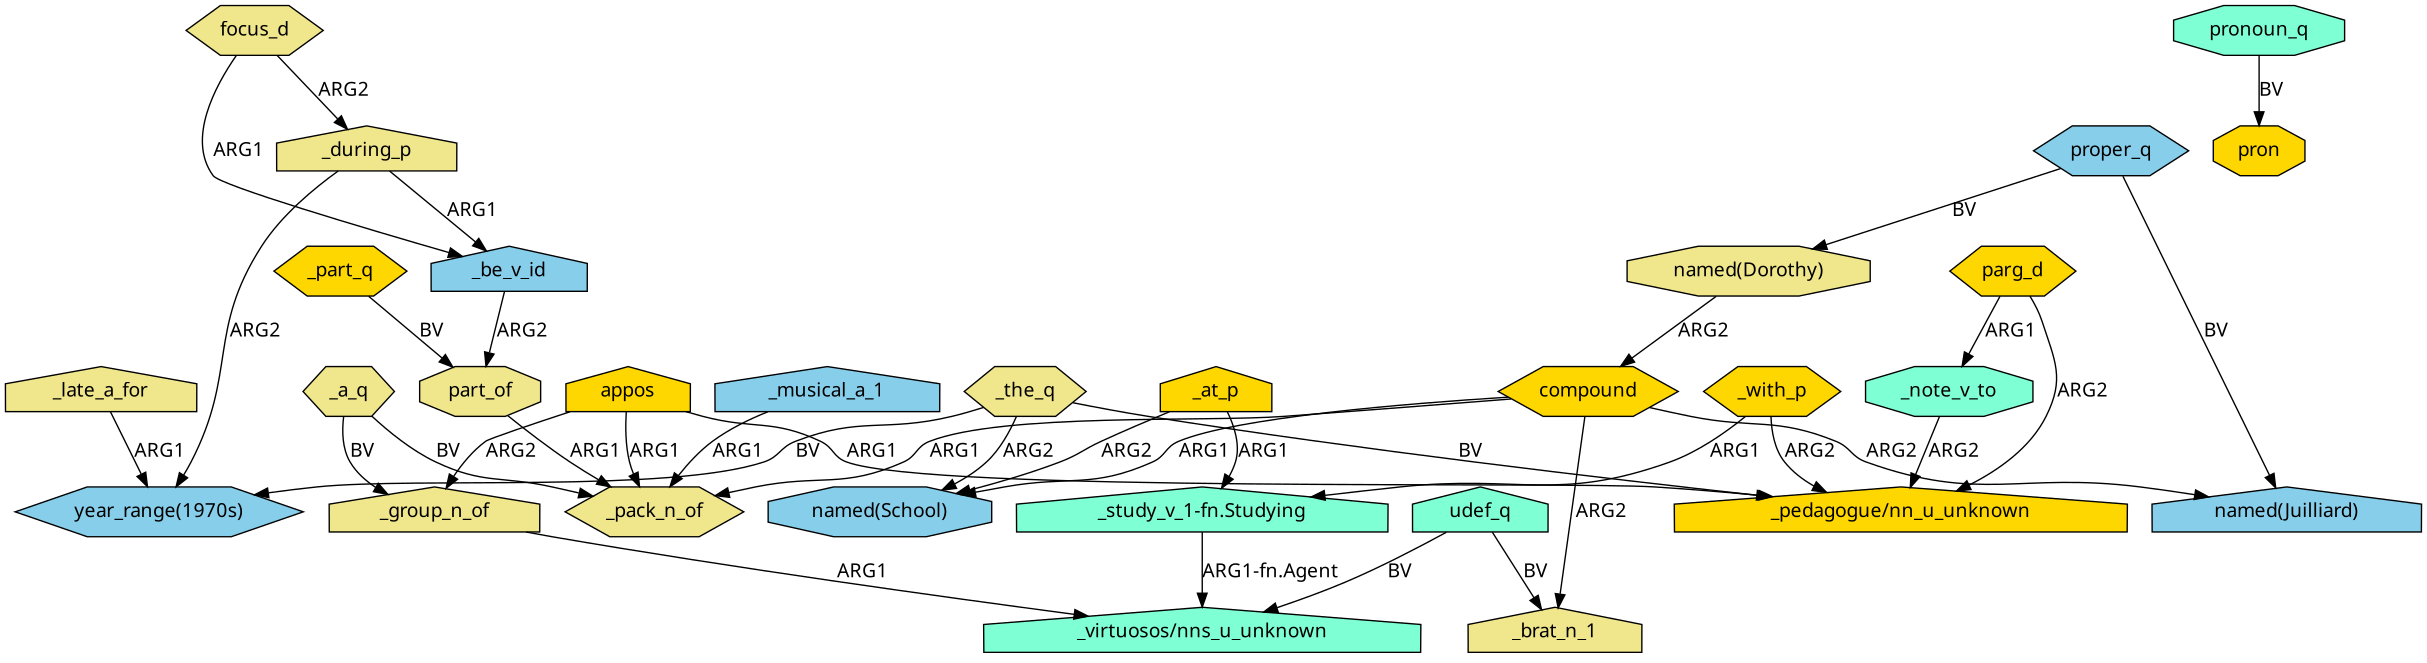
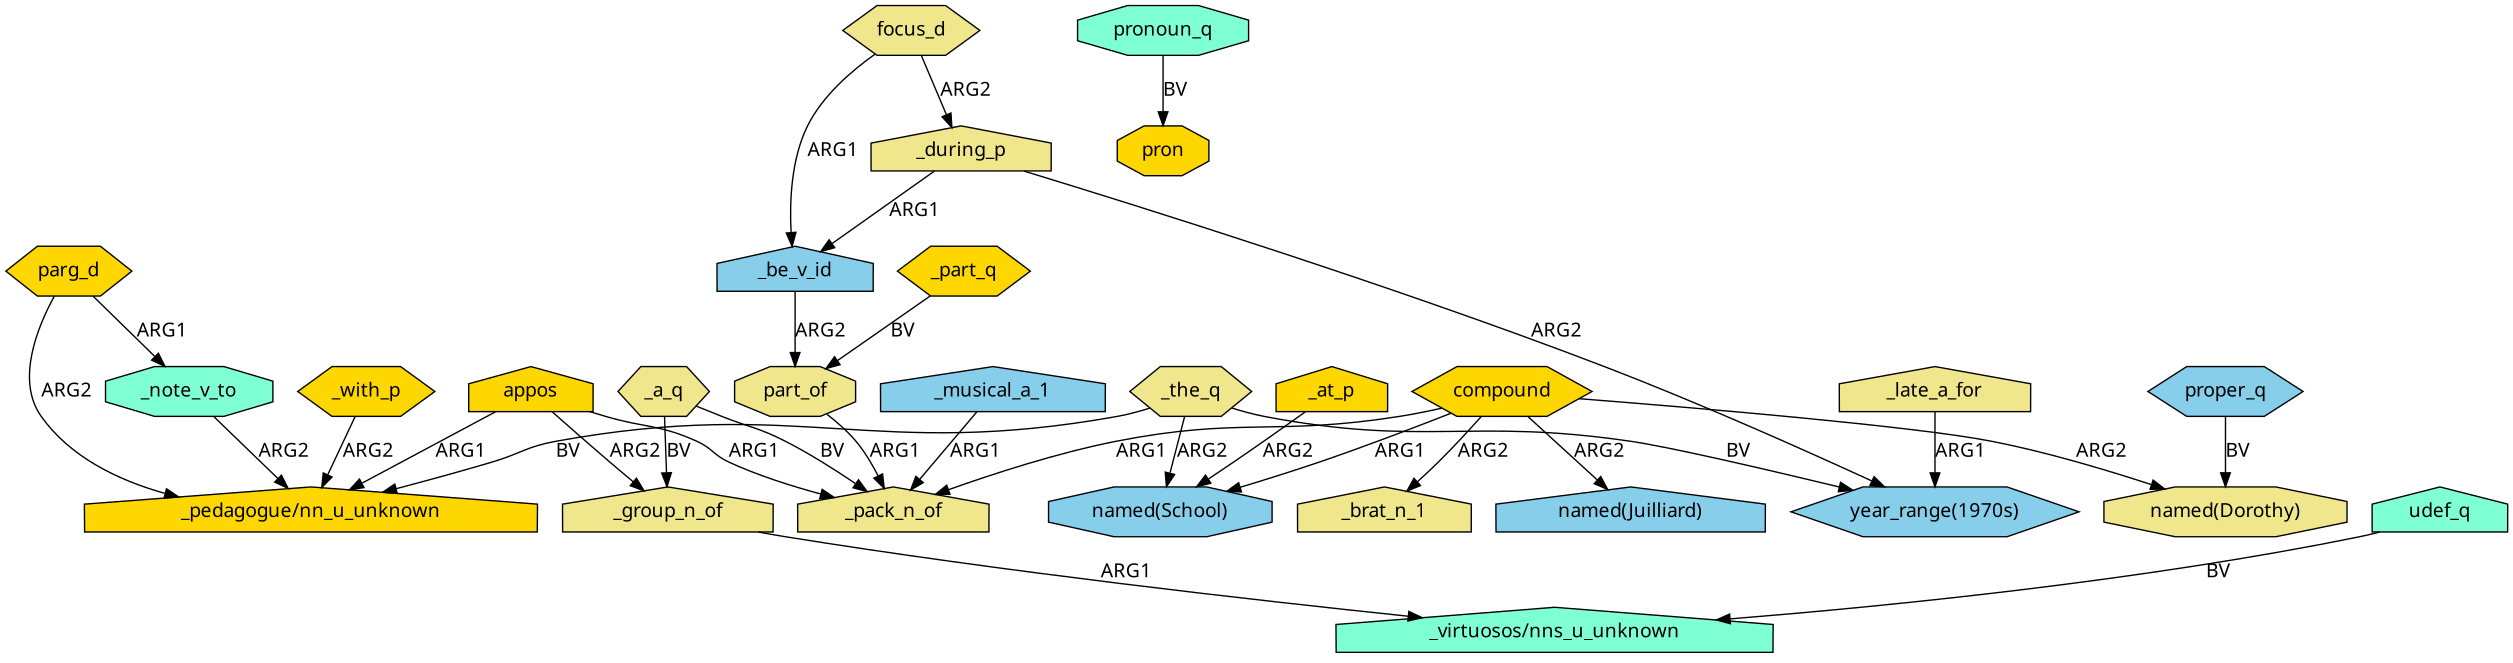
(2196, 326) -> none
(1674, 327) -> (1868, 425)
(654, 512) -> (893, 512)
(1202, 512) -> none
(1513, 565) -> none
